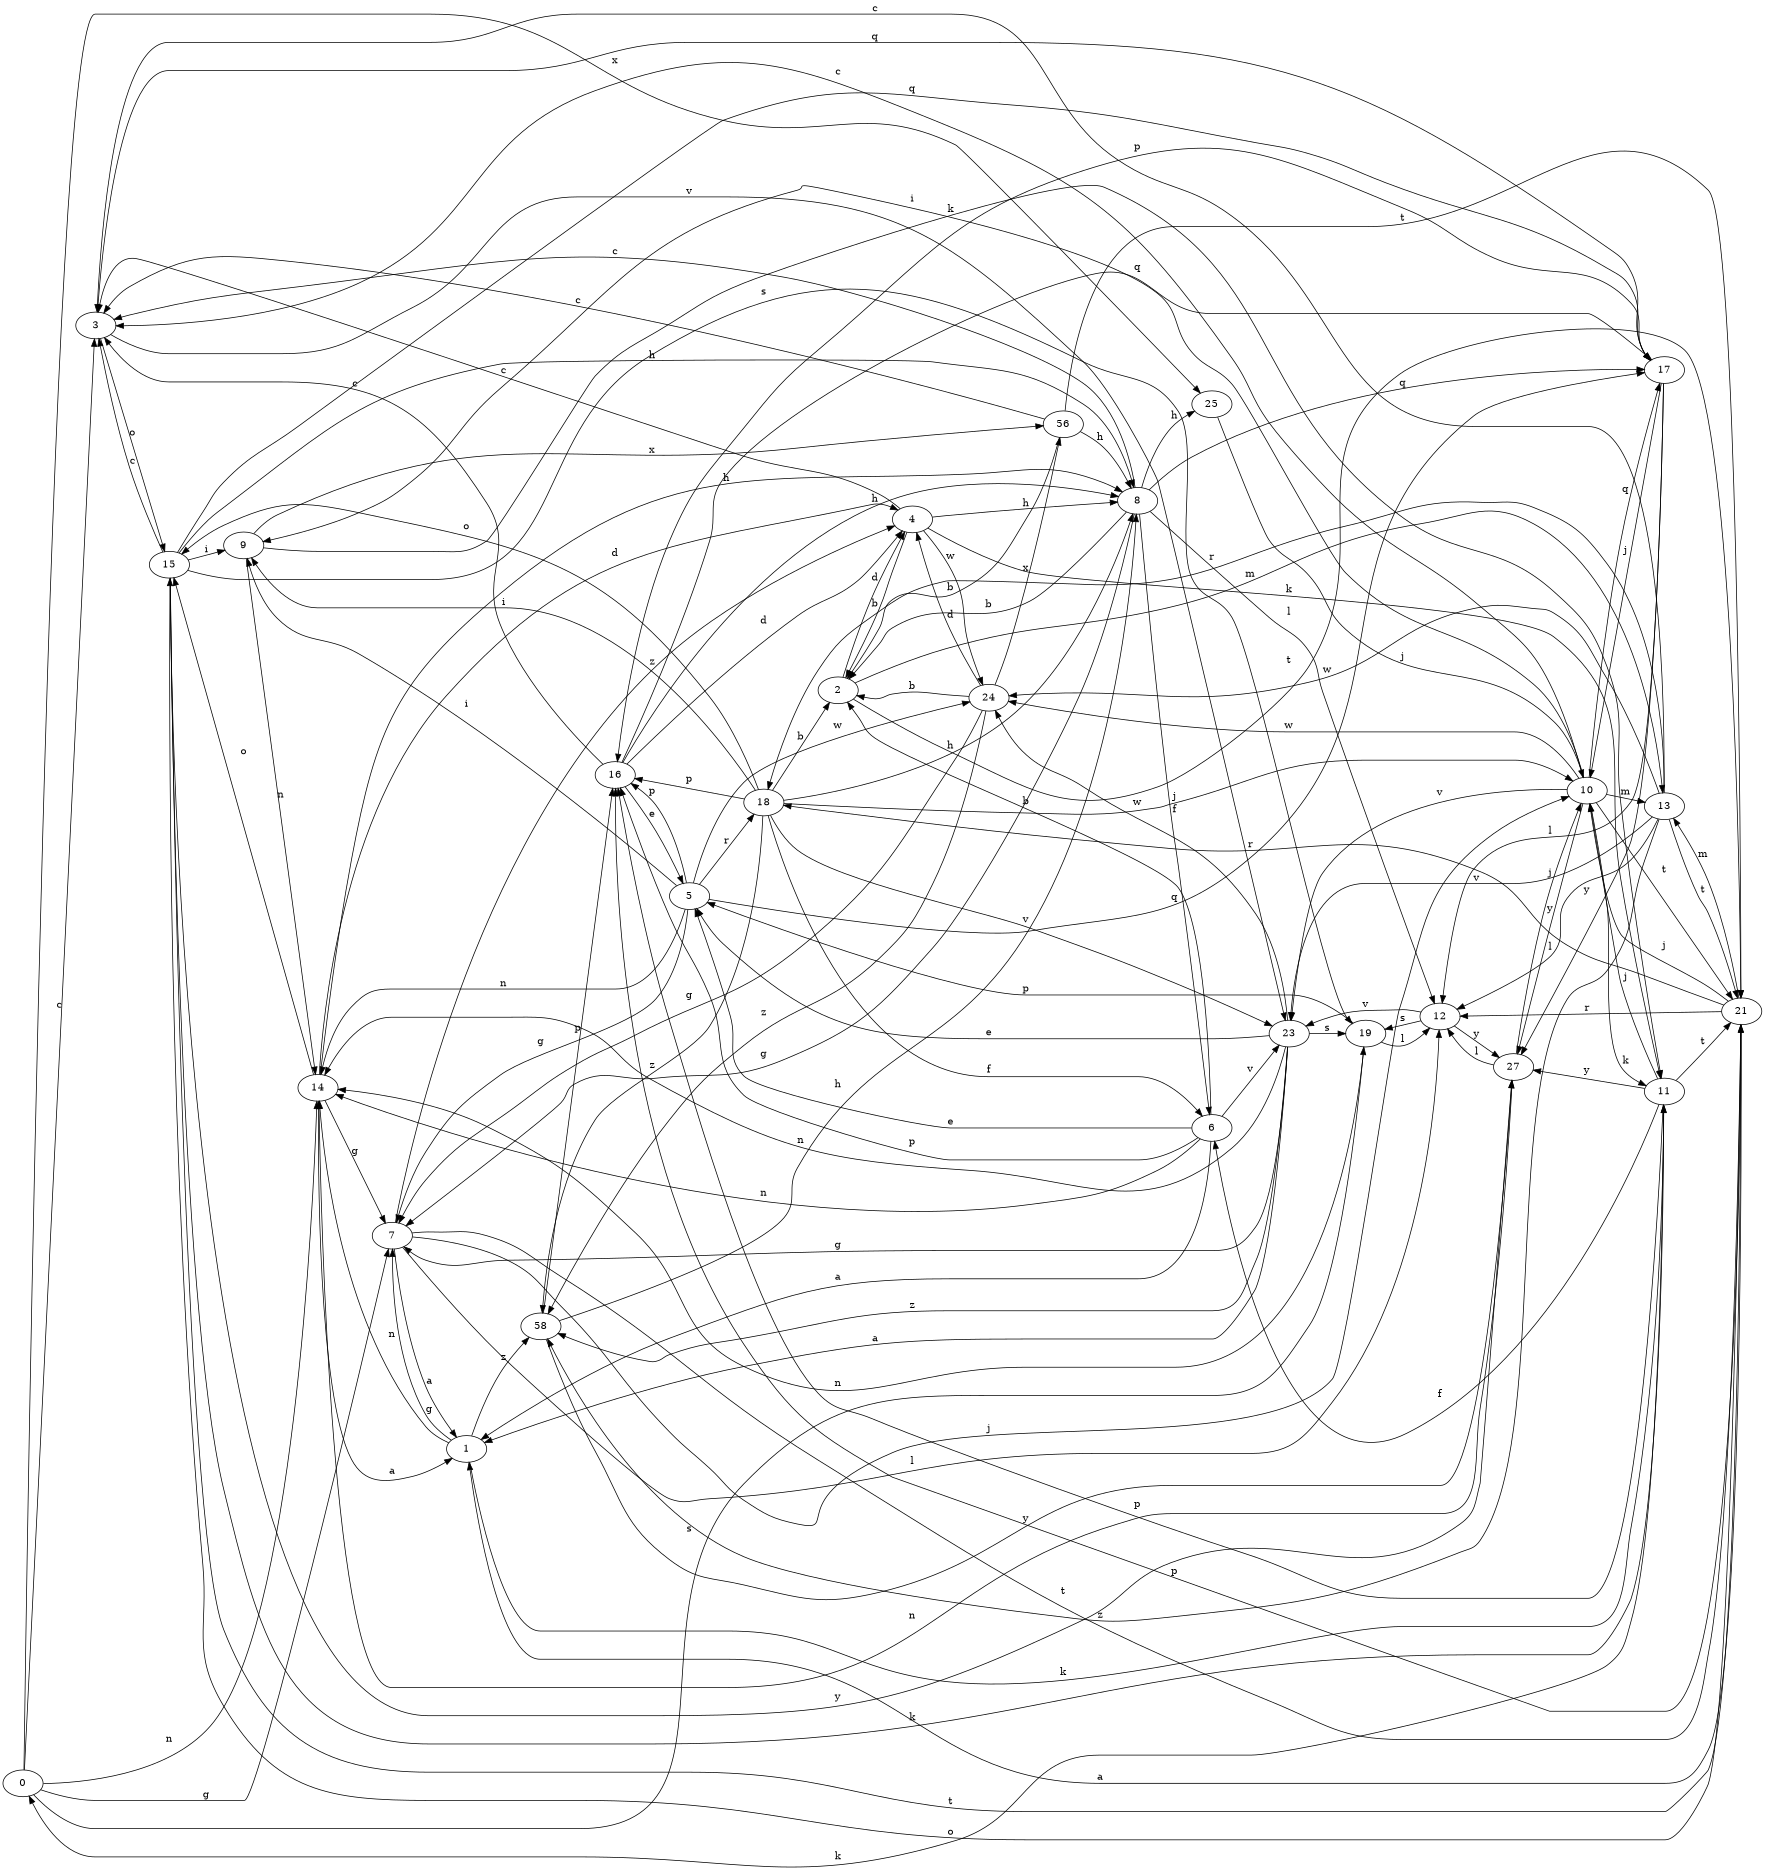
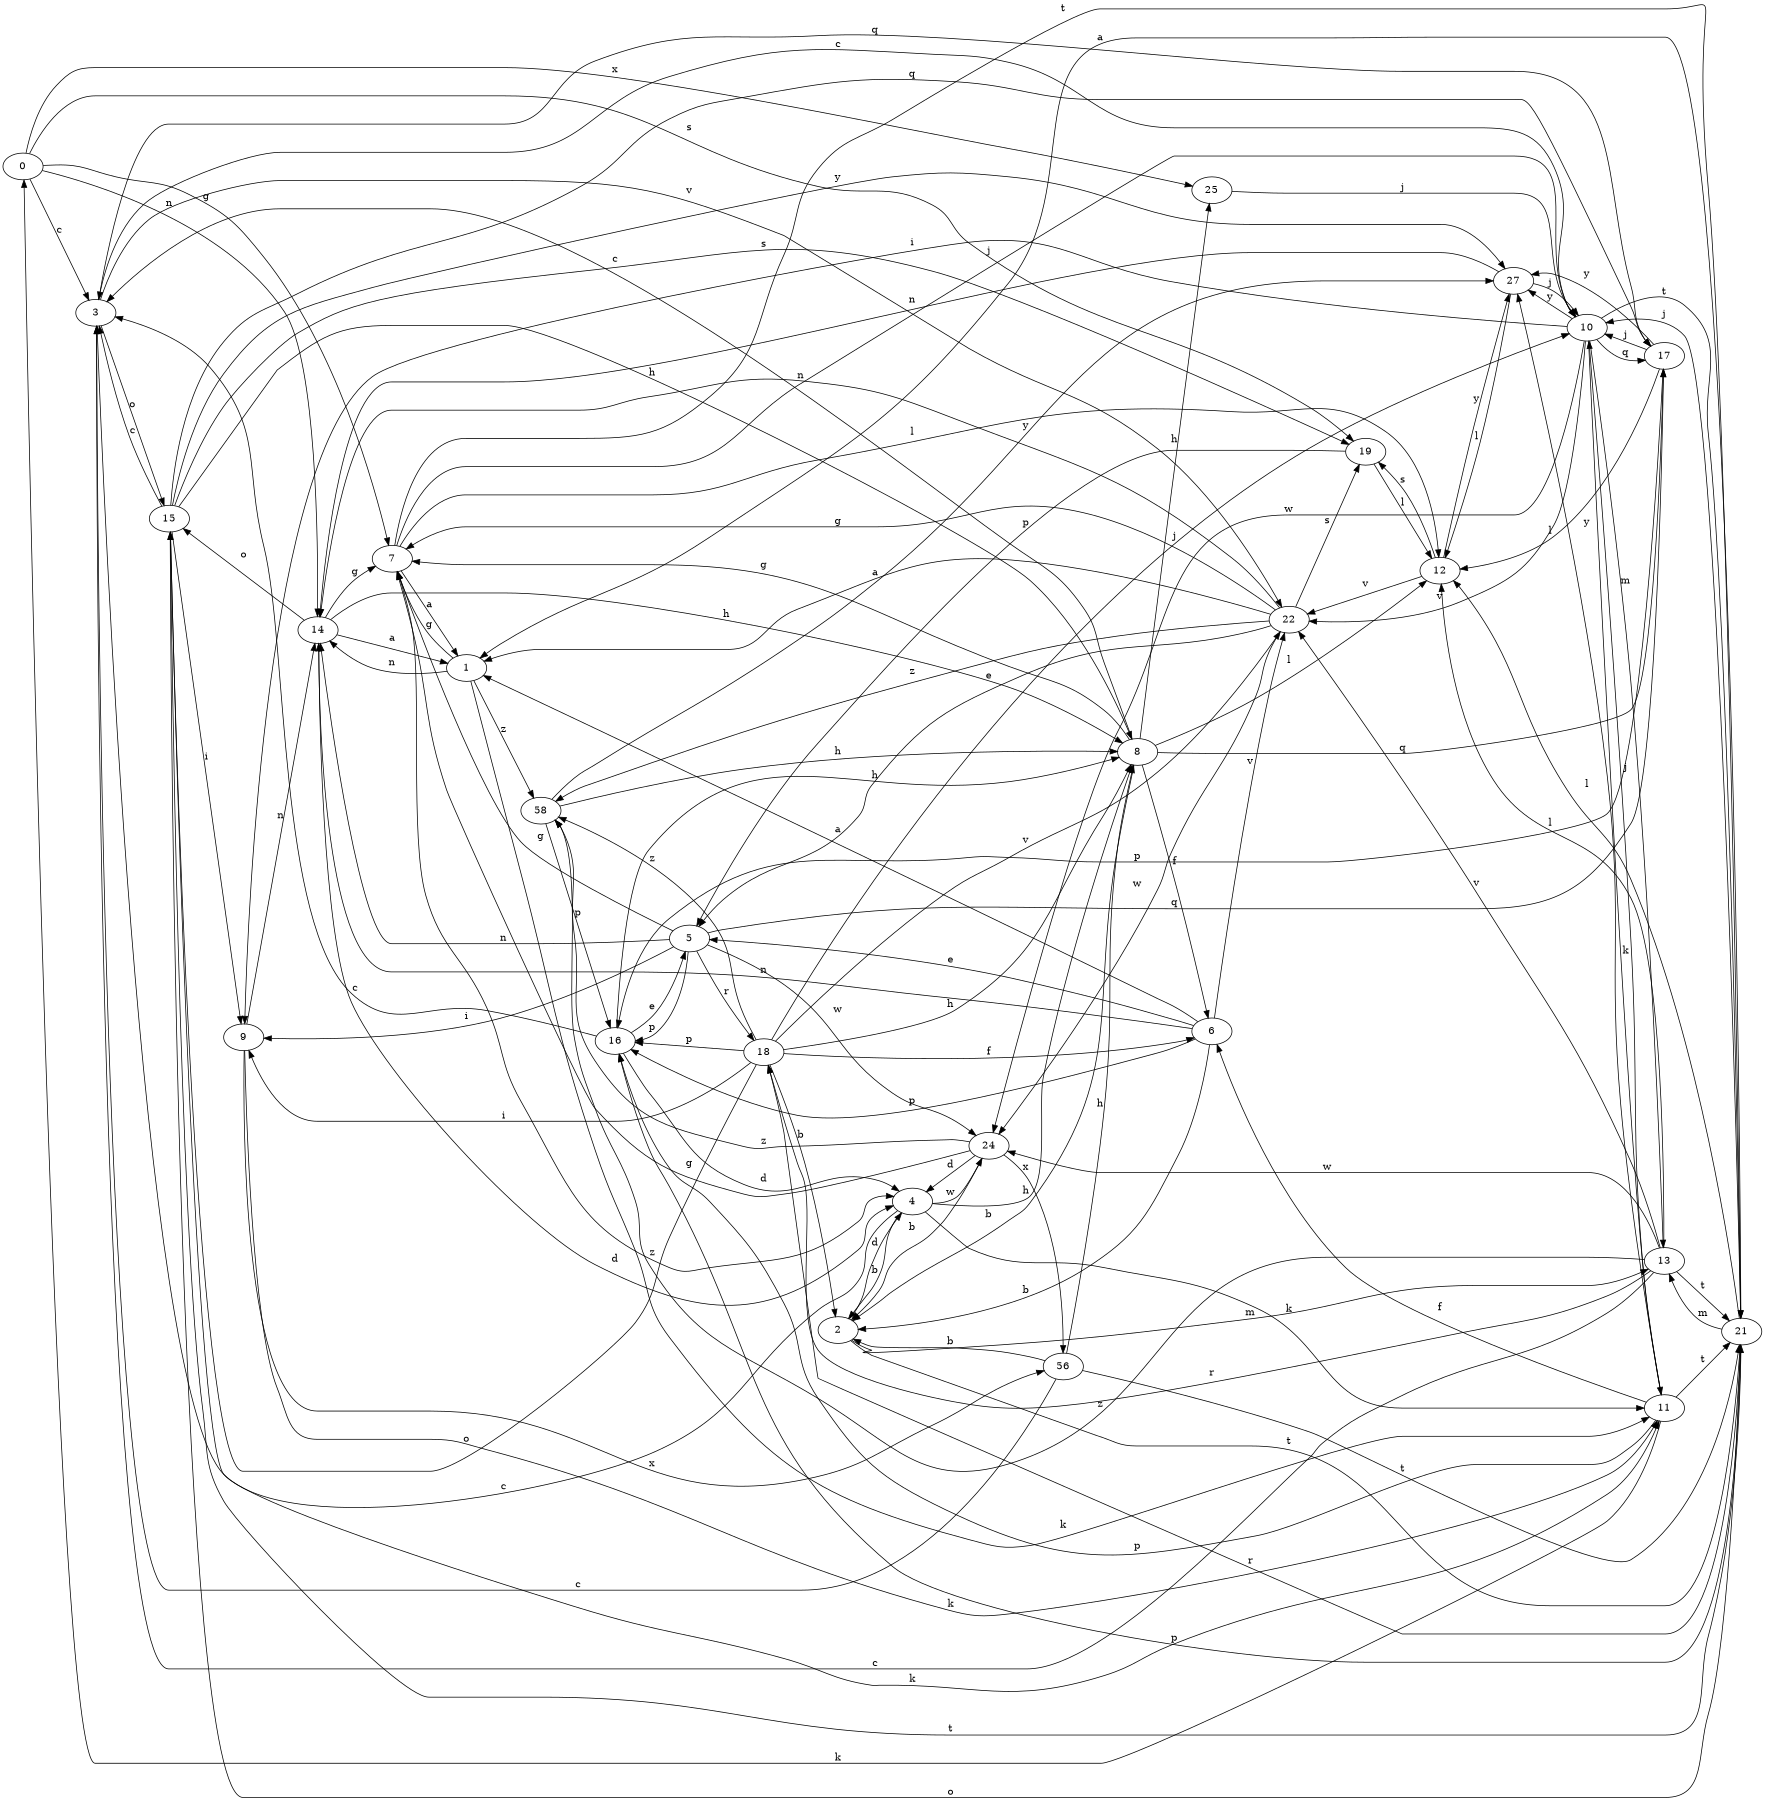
(1020, 298) -> none
(1587, 1008) -> (1587, 784)
(1289, 1034) -> (1289, 620)
(907, 1382) -> none
